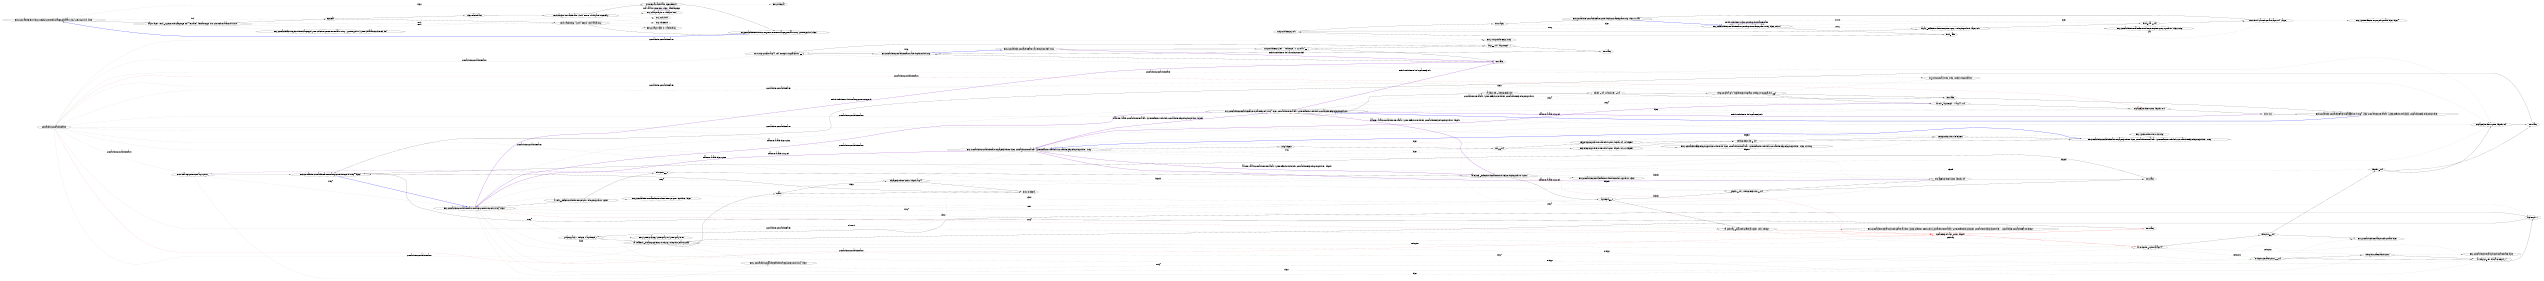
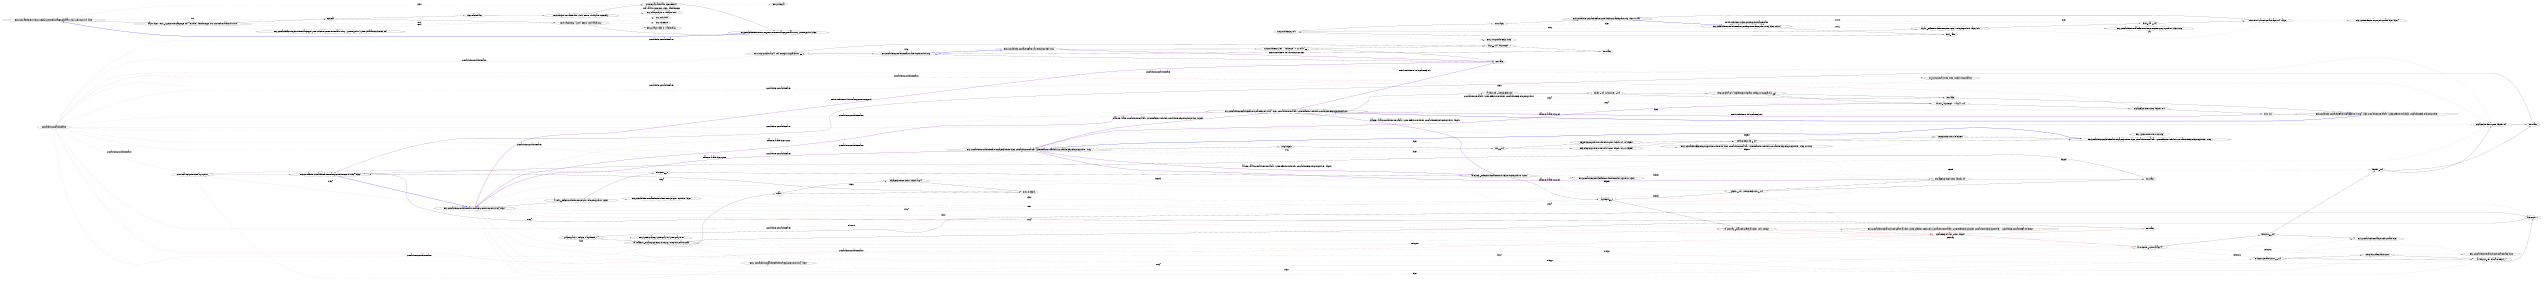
(779, 154) -> (779, 154)
